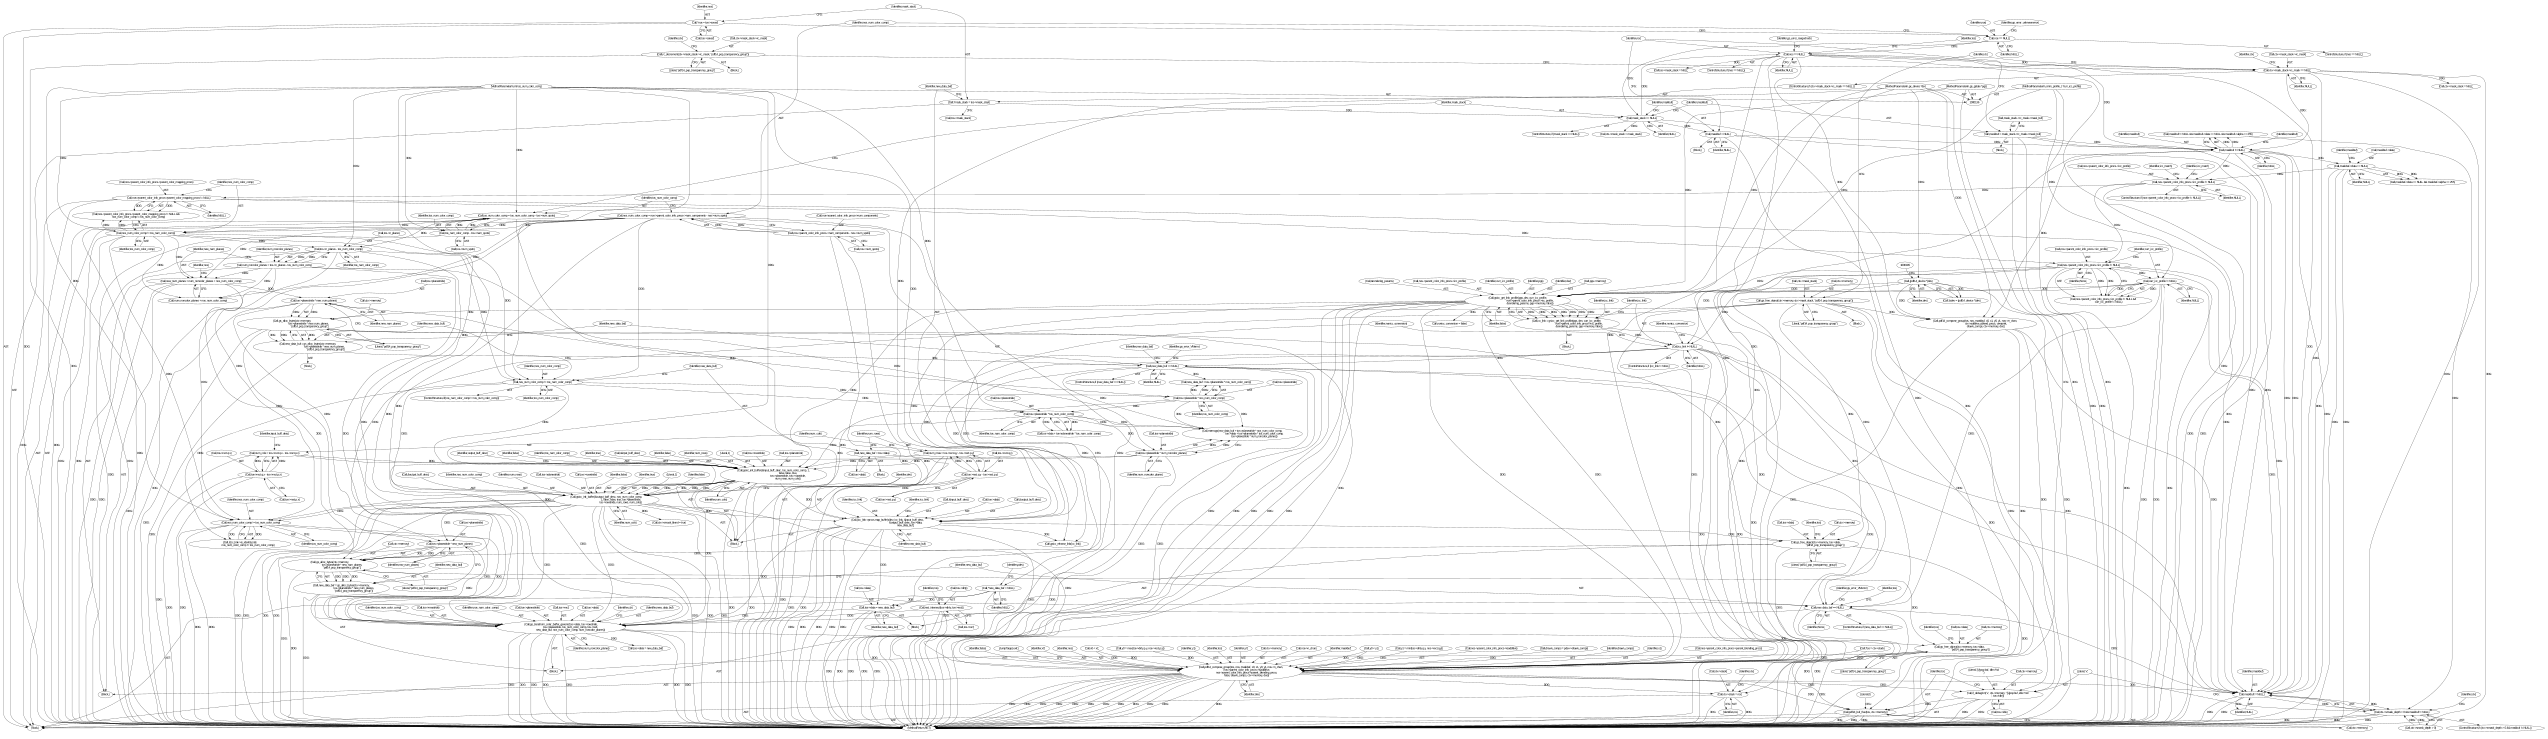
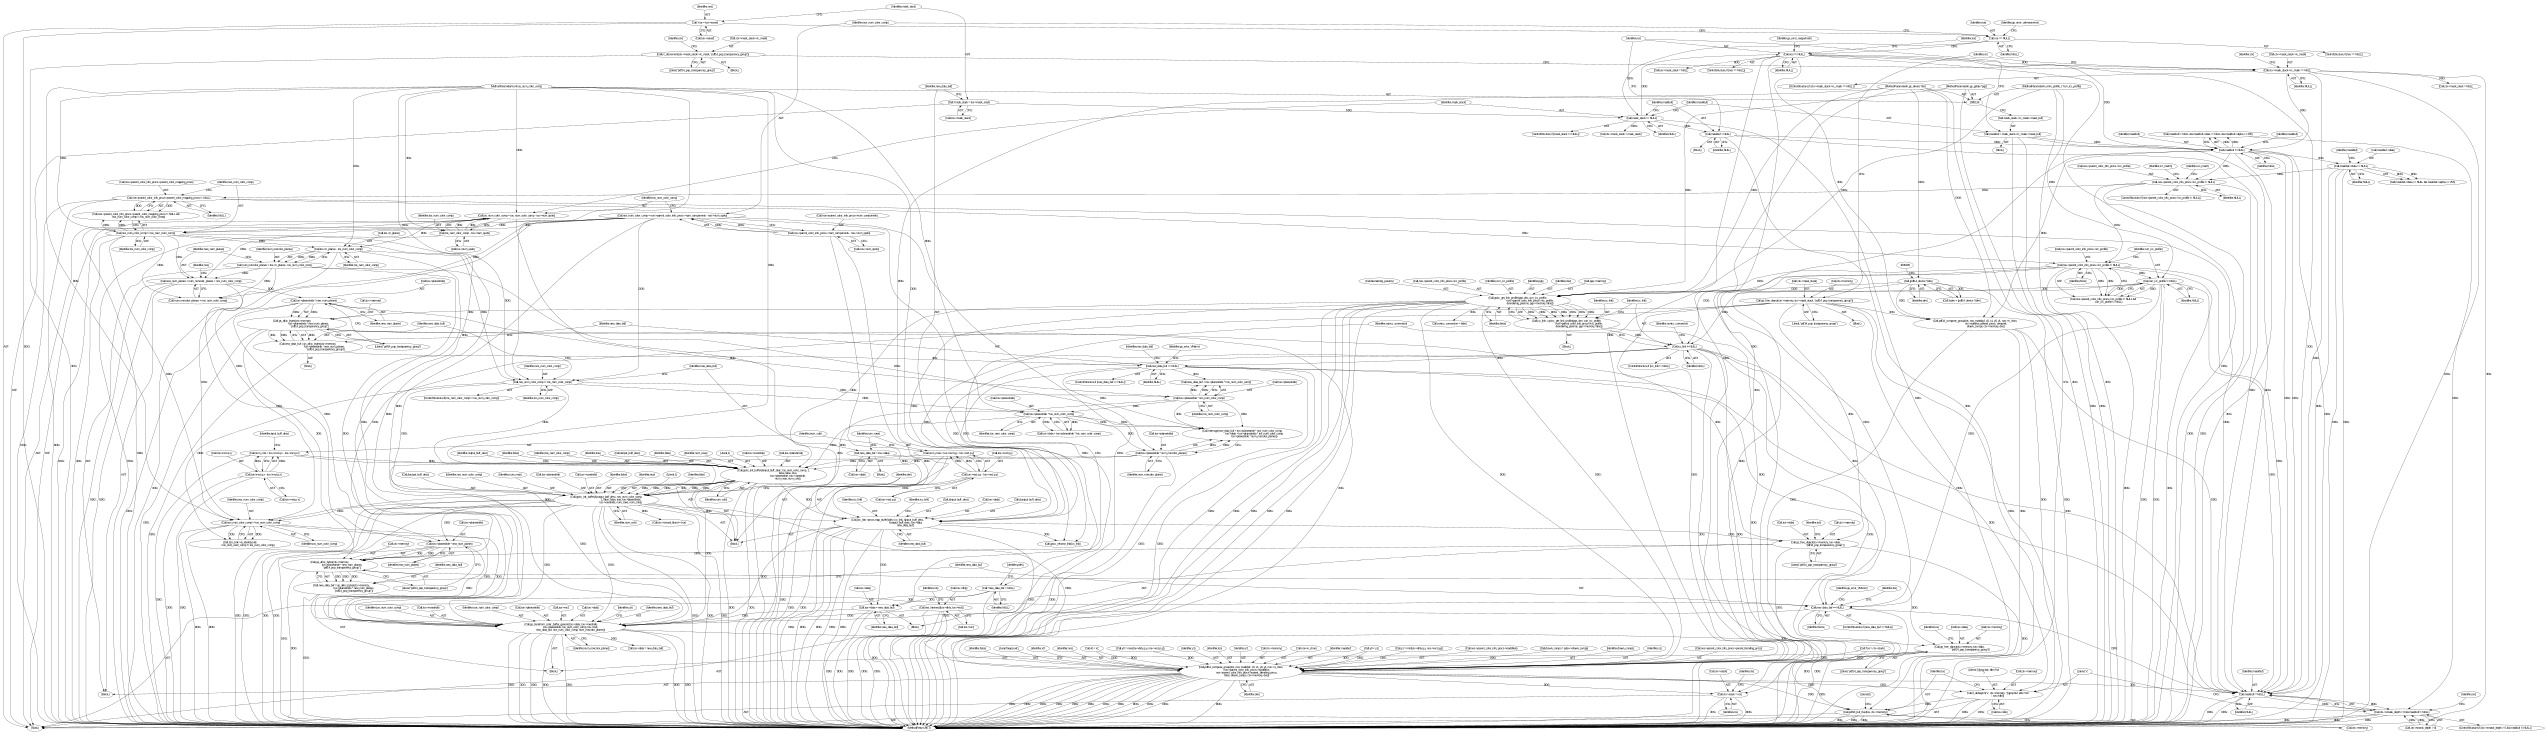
(1389, 98) -> (957, 111)
(2018, 128) -> (1995, 110)
(107, 721) -> none
